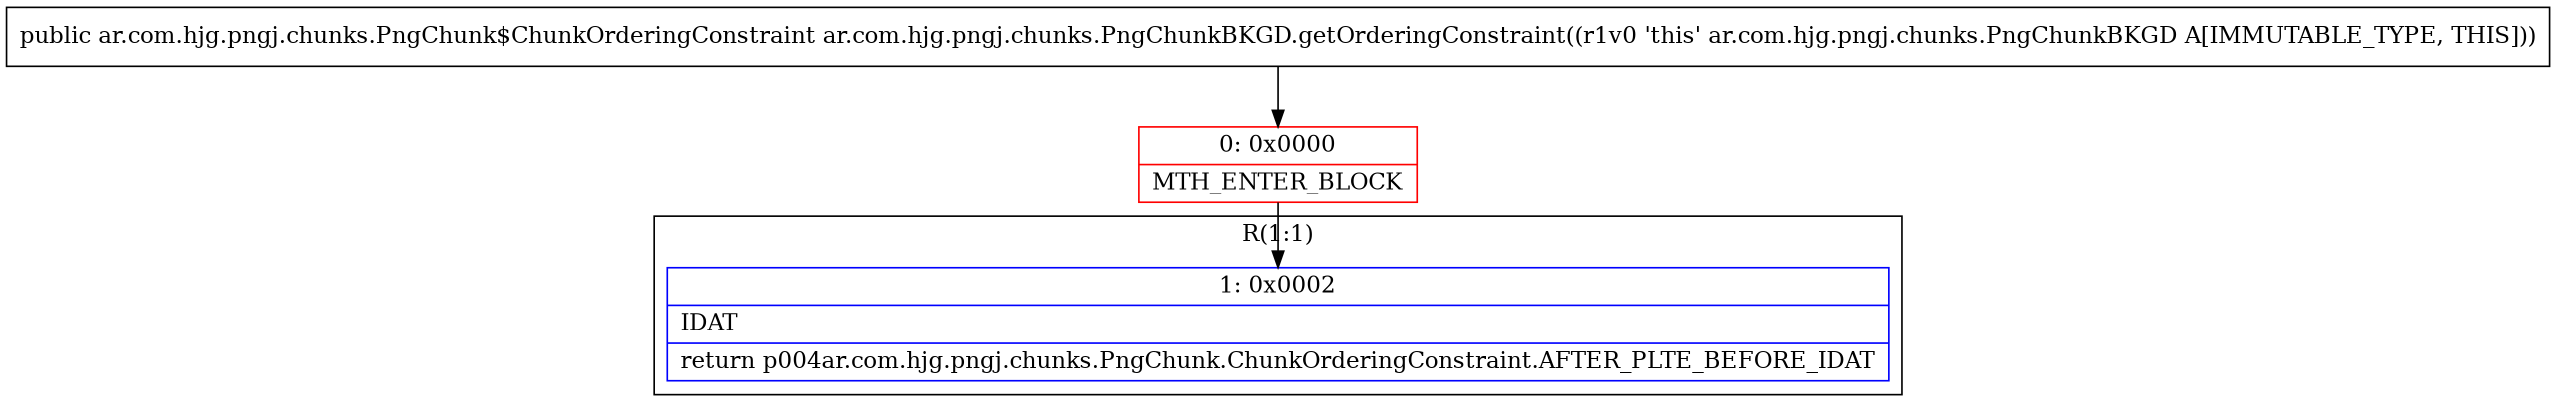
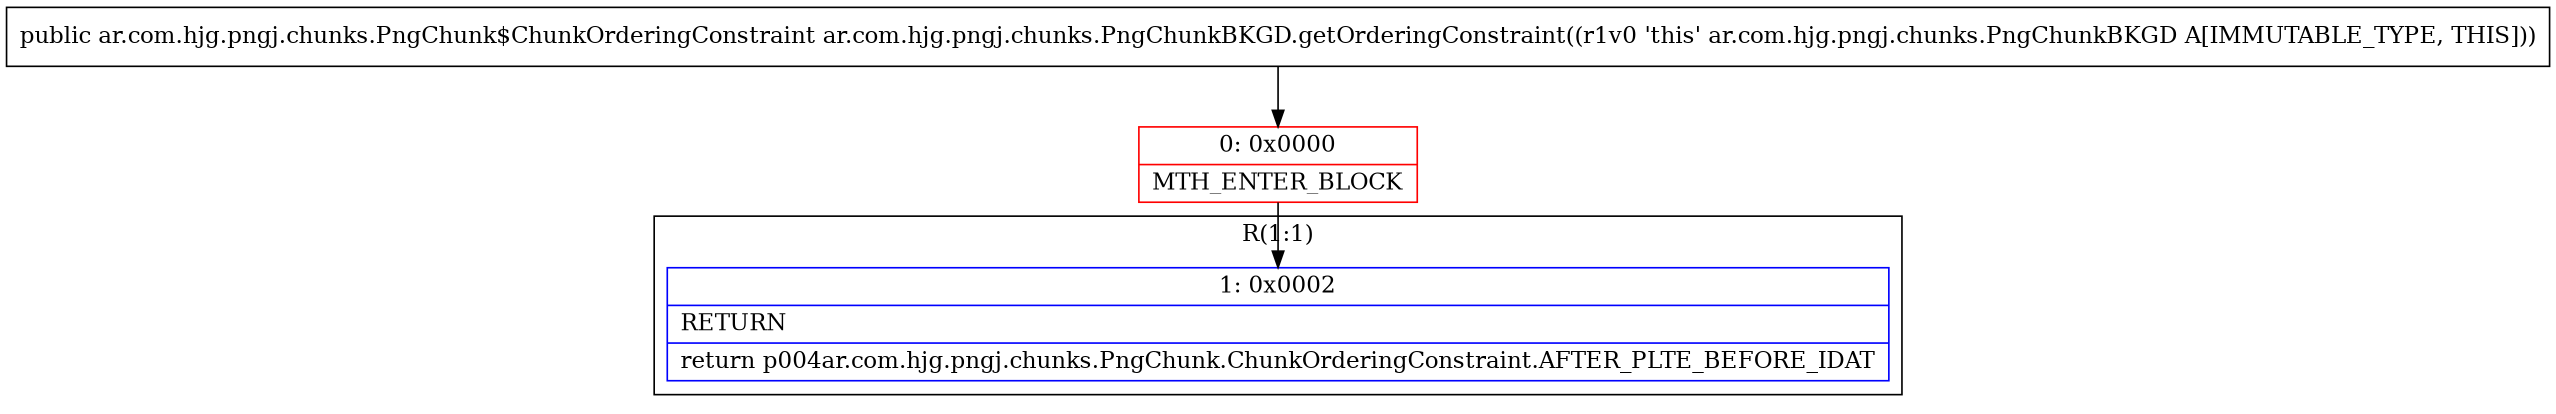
(709, 323) -> (734, 323)
